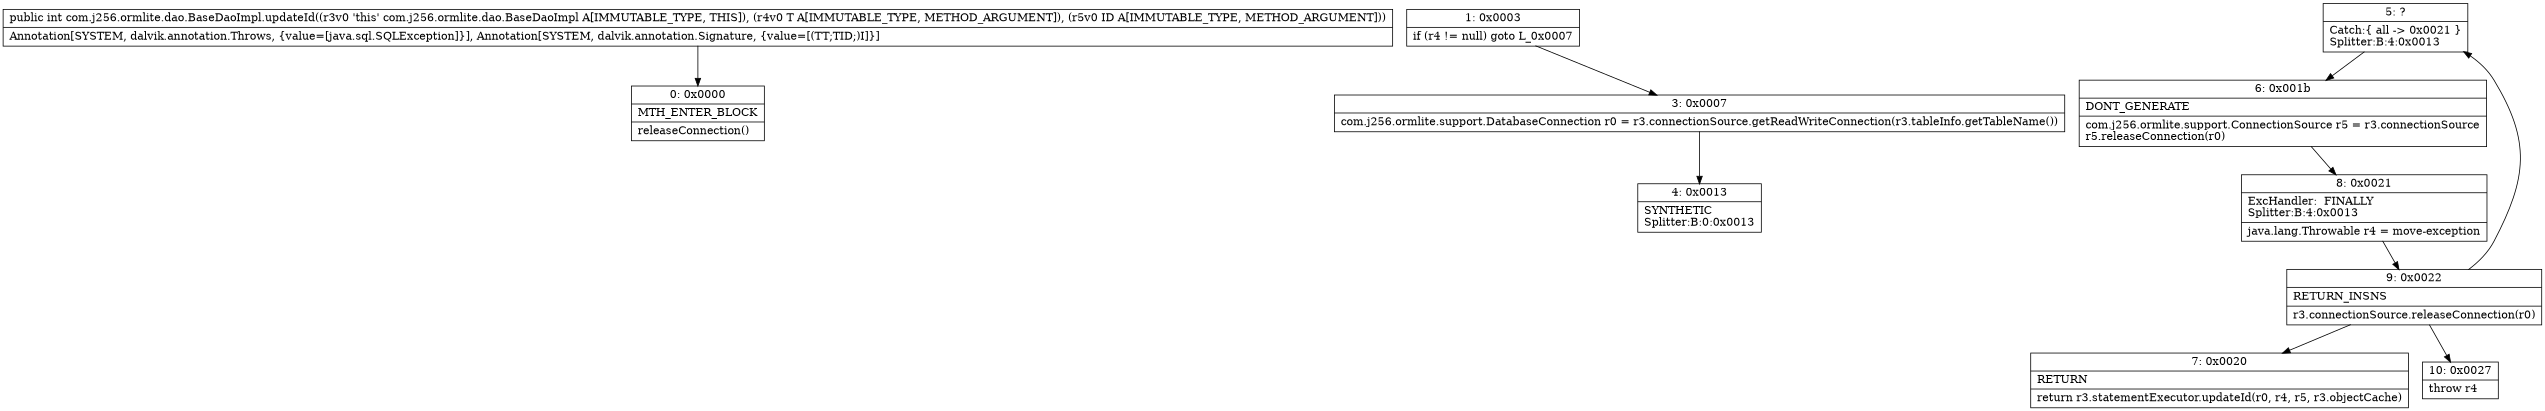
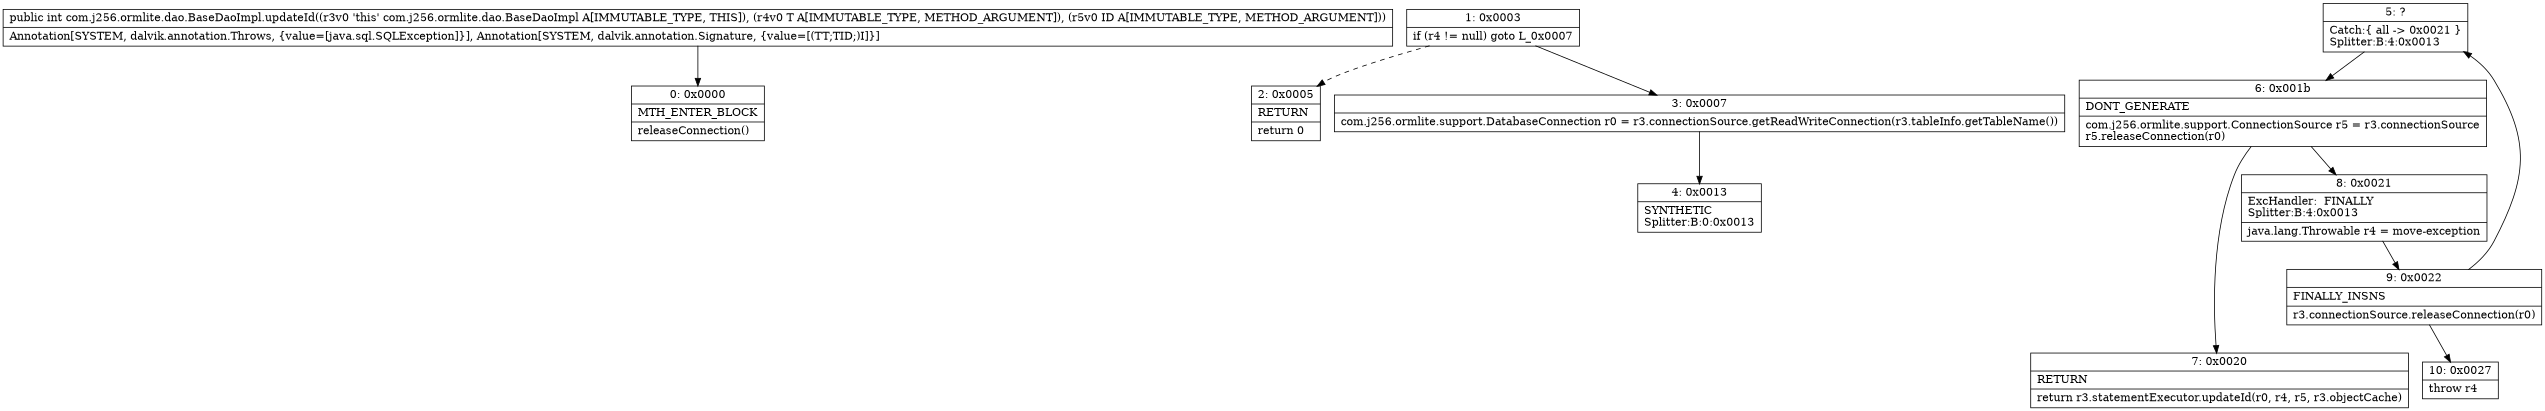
none -> (1286, 113)
(2340, 296) -> (2340, 296)
(2320, 337) -> (2218, 243)
